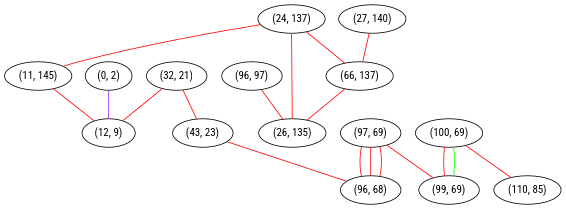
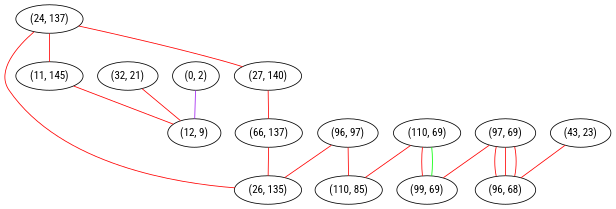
(326, 48) -> (161, 45)
(190, 105) -> none
(449, 133) -> (427, 133)
none -> (348, 162)
